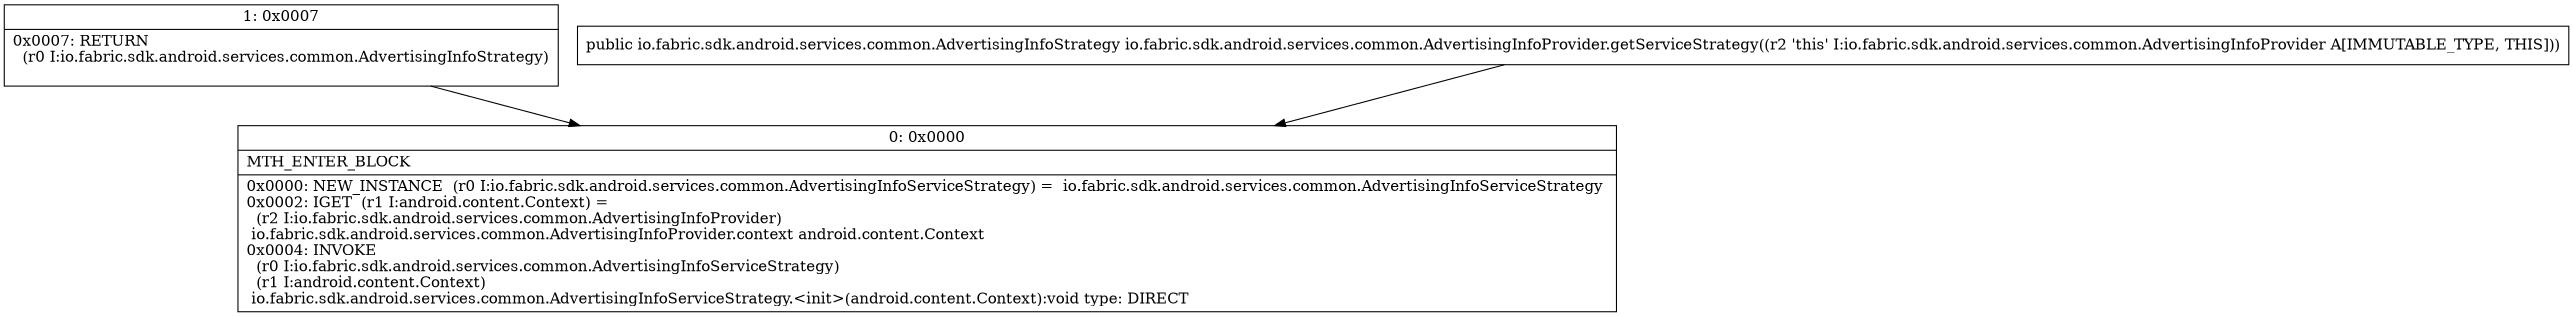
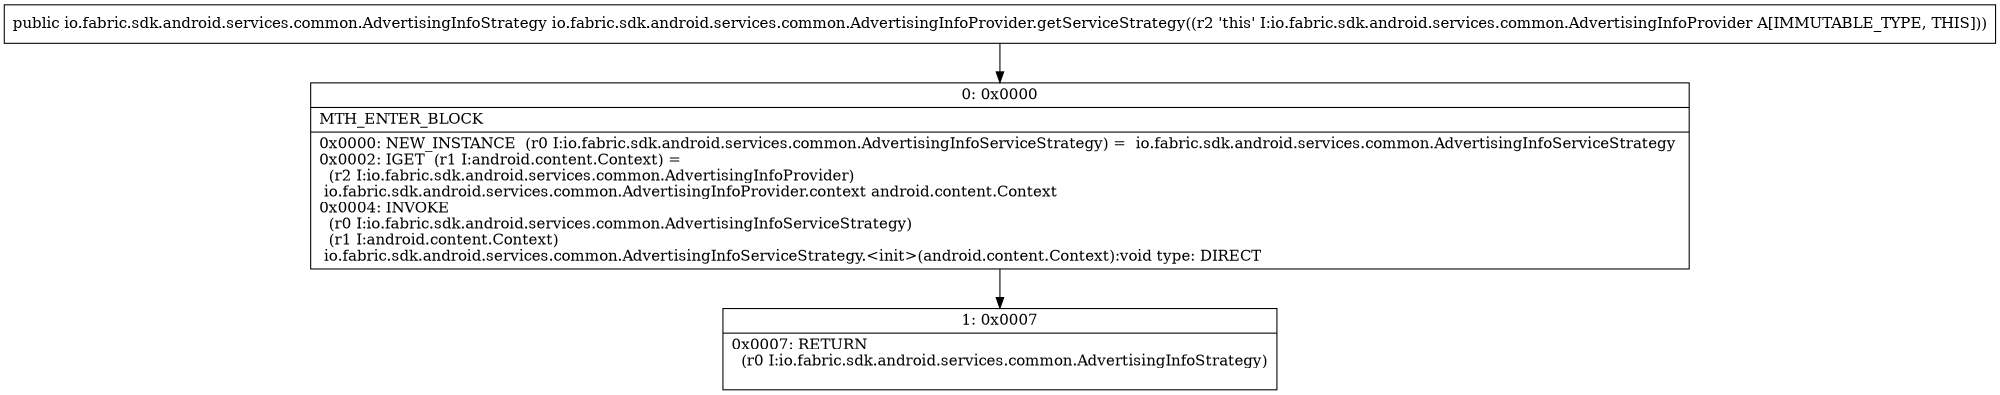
(500, 104) -> (1000, 283)
